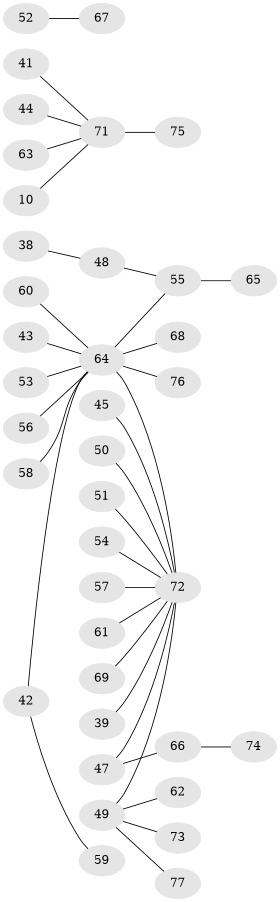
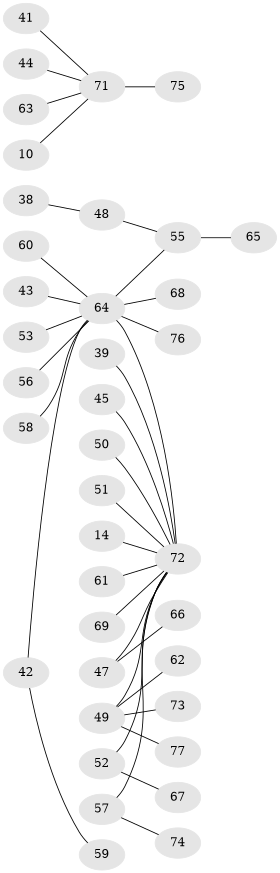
(102, 542) -> (102, 536)
none -> (142, 663)
(216, 747) -> (140, 826)
